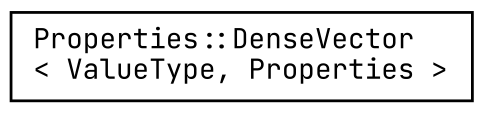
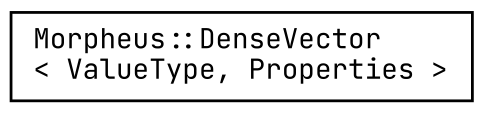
(242, 57) -> (242, 57)
